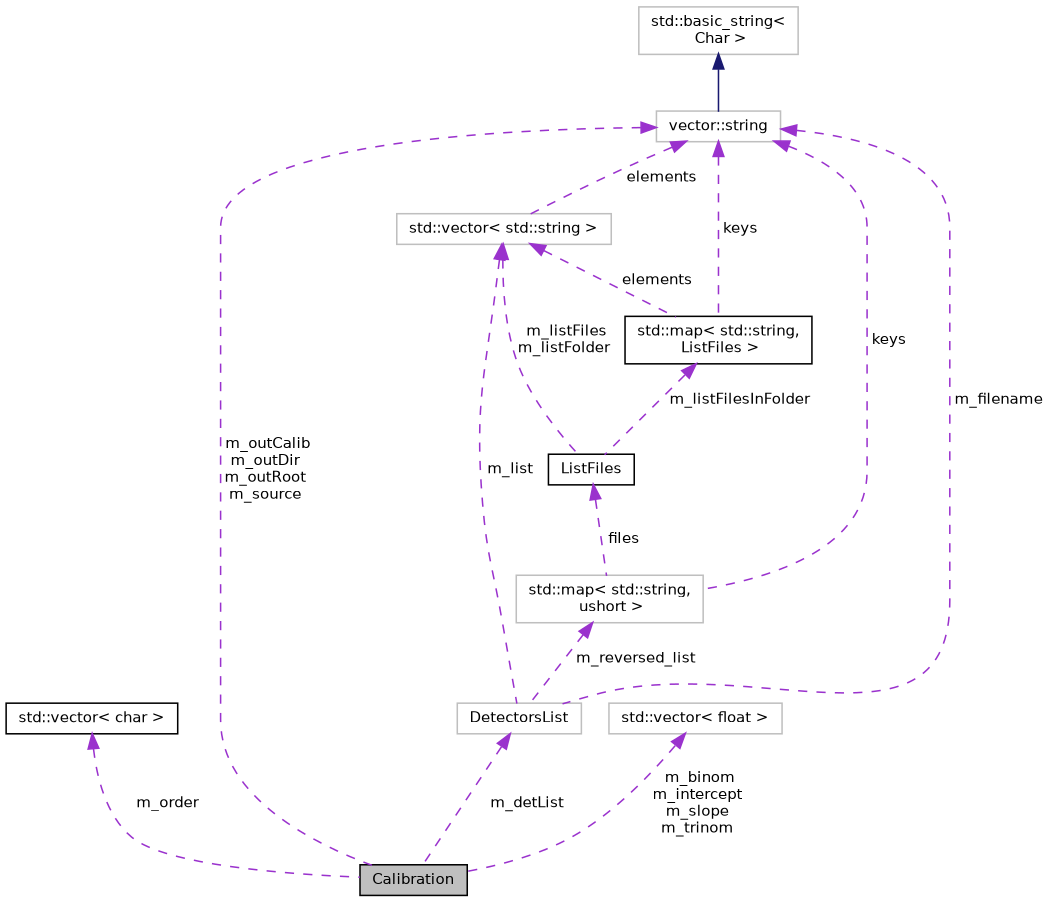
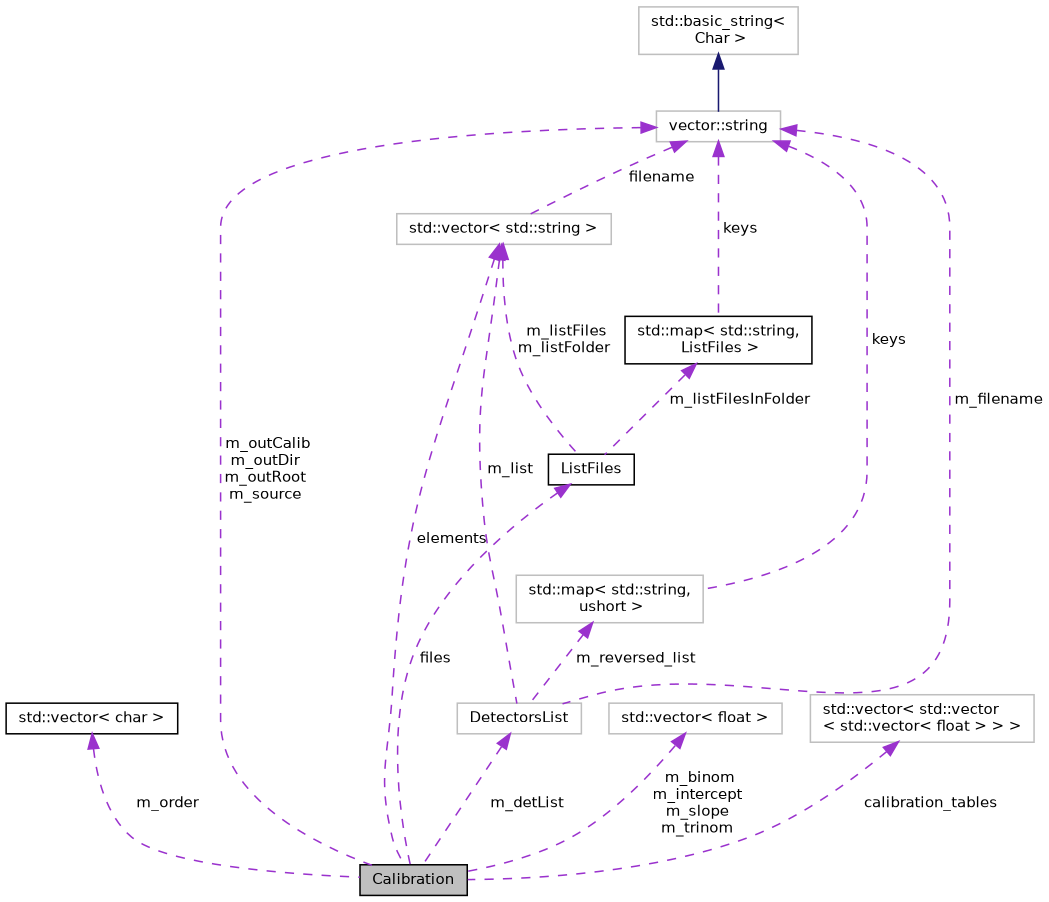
(660, 178) -> (660, 178)
(610, 284) -> (407, 558)
(601, 538) -> (415, 652)
none -> (922, 718)
